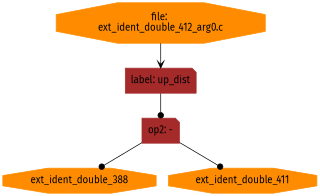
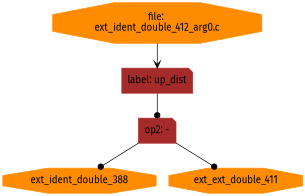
(243, 181) -> (236, 181)
